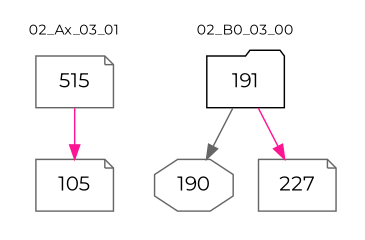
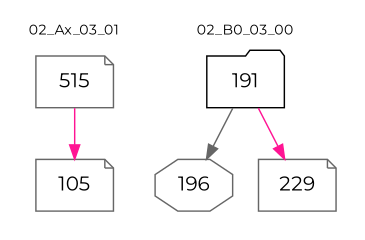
(194, 185) -> (194, 185)
(297, 185) -> (297, 185)
